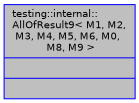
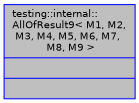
(67, 36) -> (67, 36)
